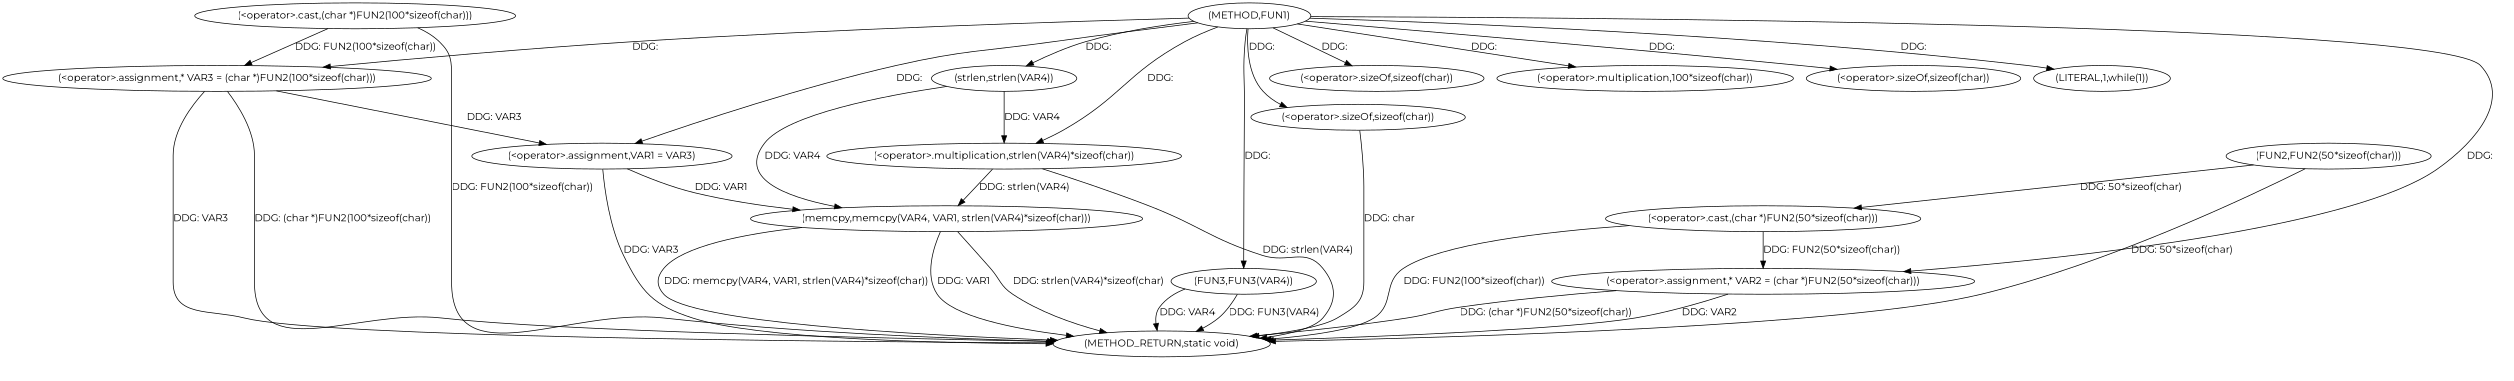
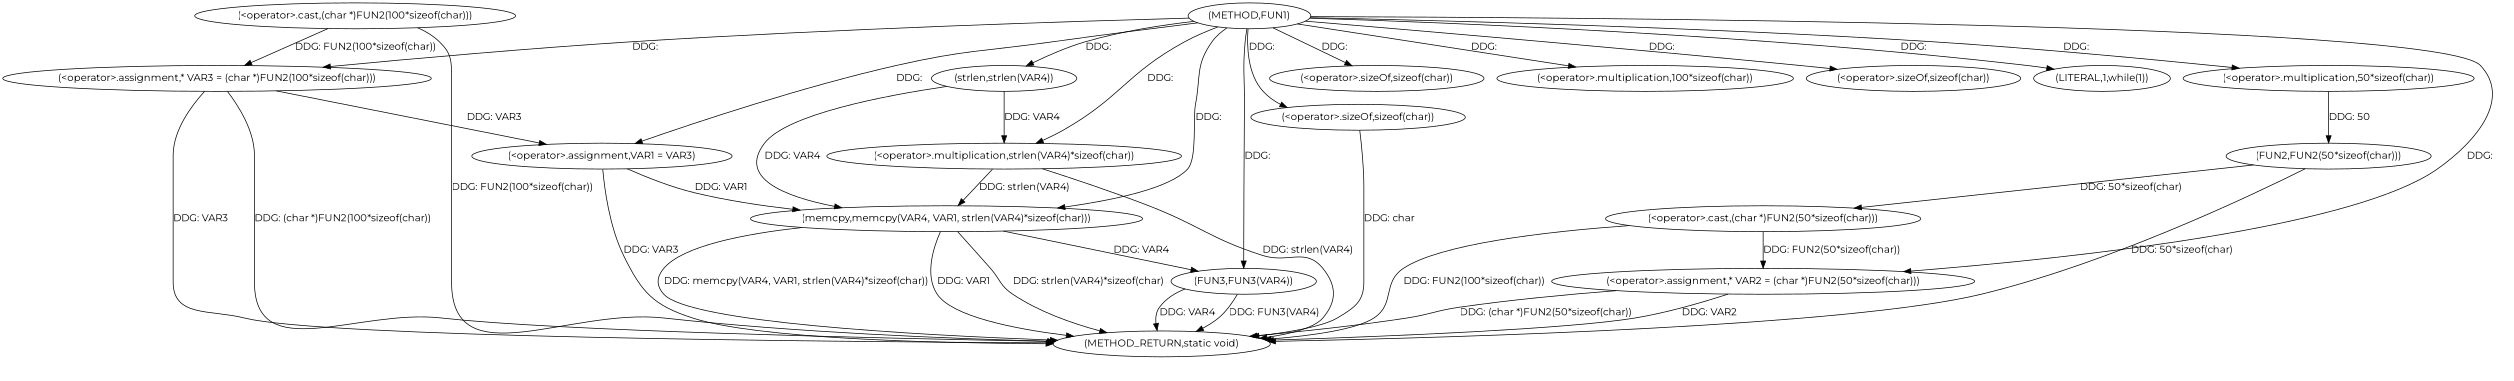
none -> (2329, 78)
none -> (1192, 159)
none -> (1097, 250)
